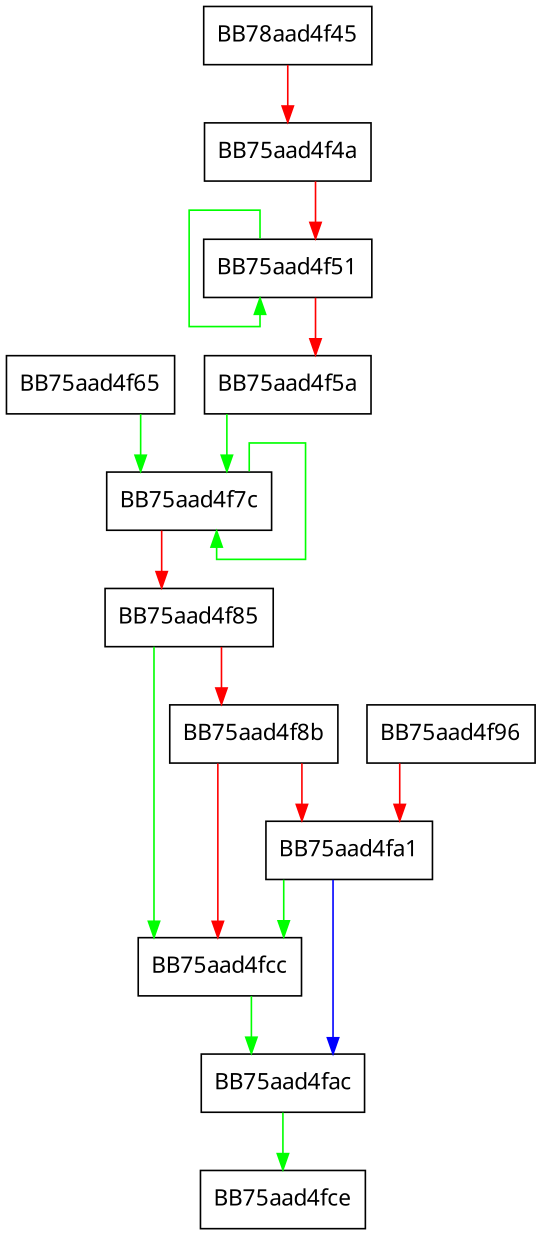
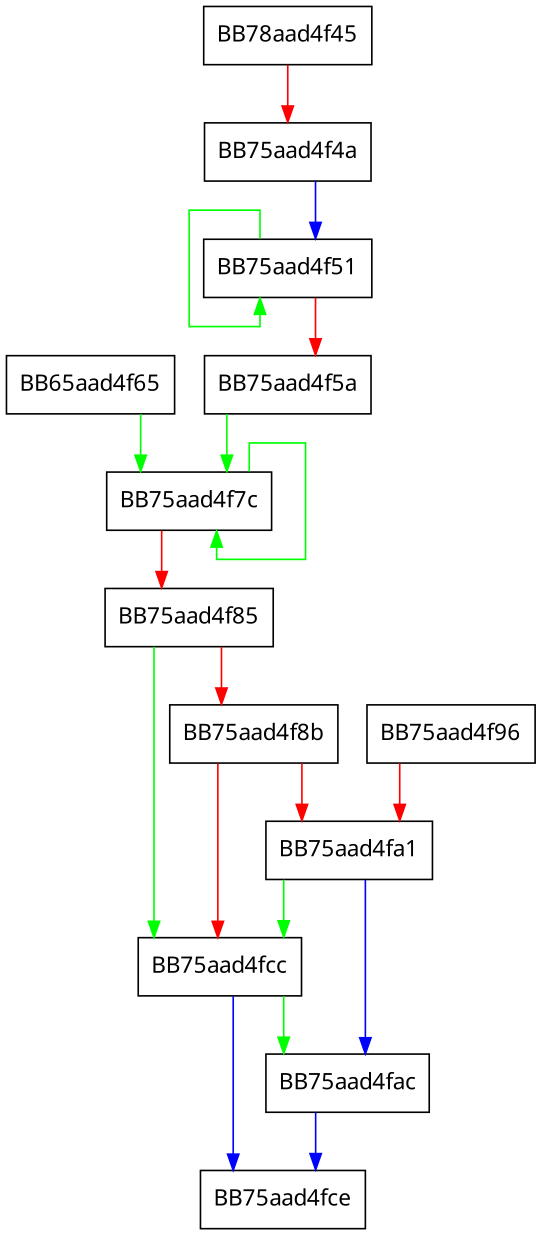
(316, 202) -> (316, 202)
(91, 385) -> (91, 385)
none -> (233, 1075)
(283, 1133) -> (316, 1133)
